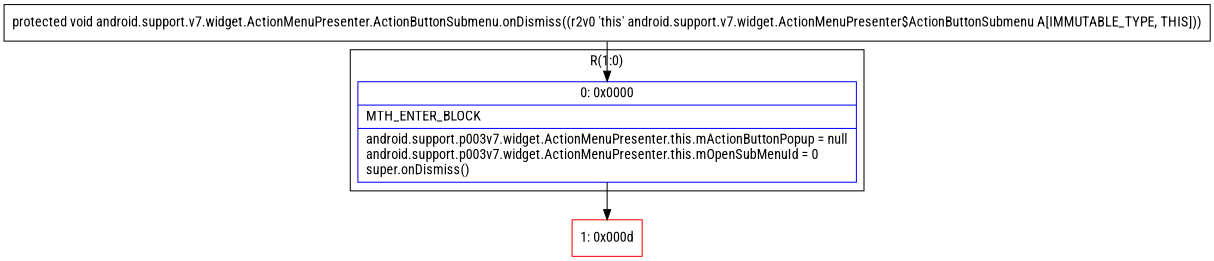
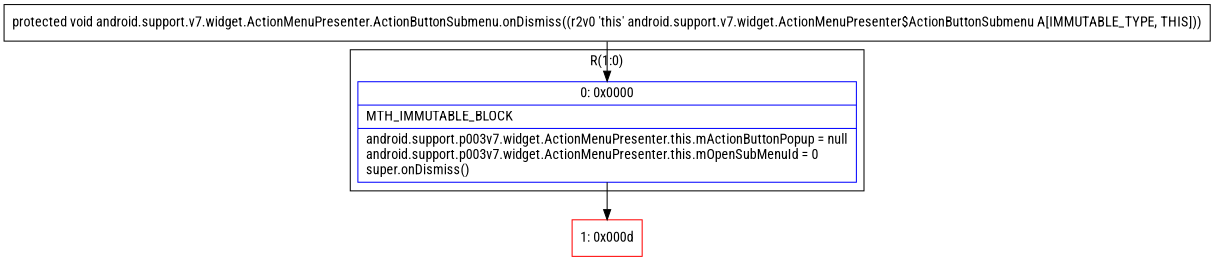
(424, 116) -> (440, 116)
